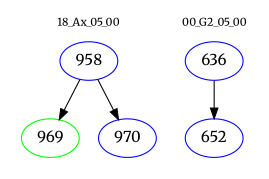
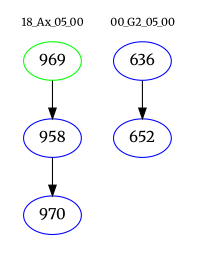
(72, 95) -> (52, 94)
